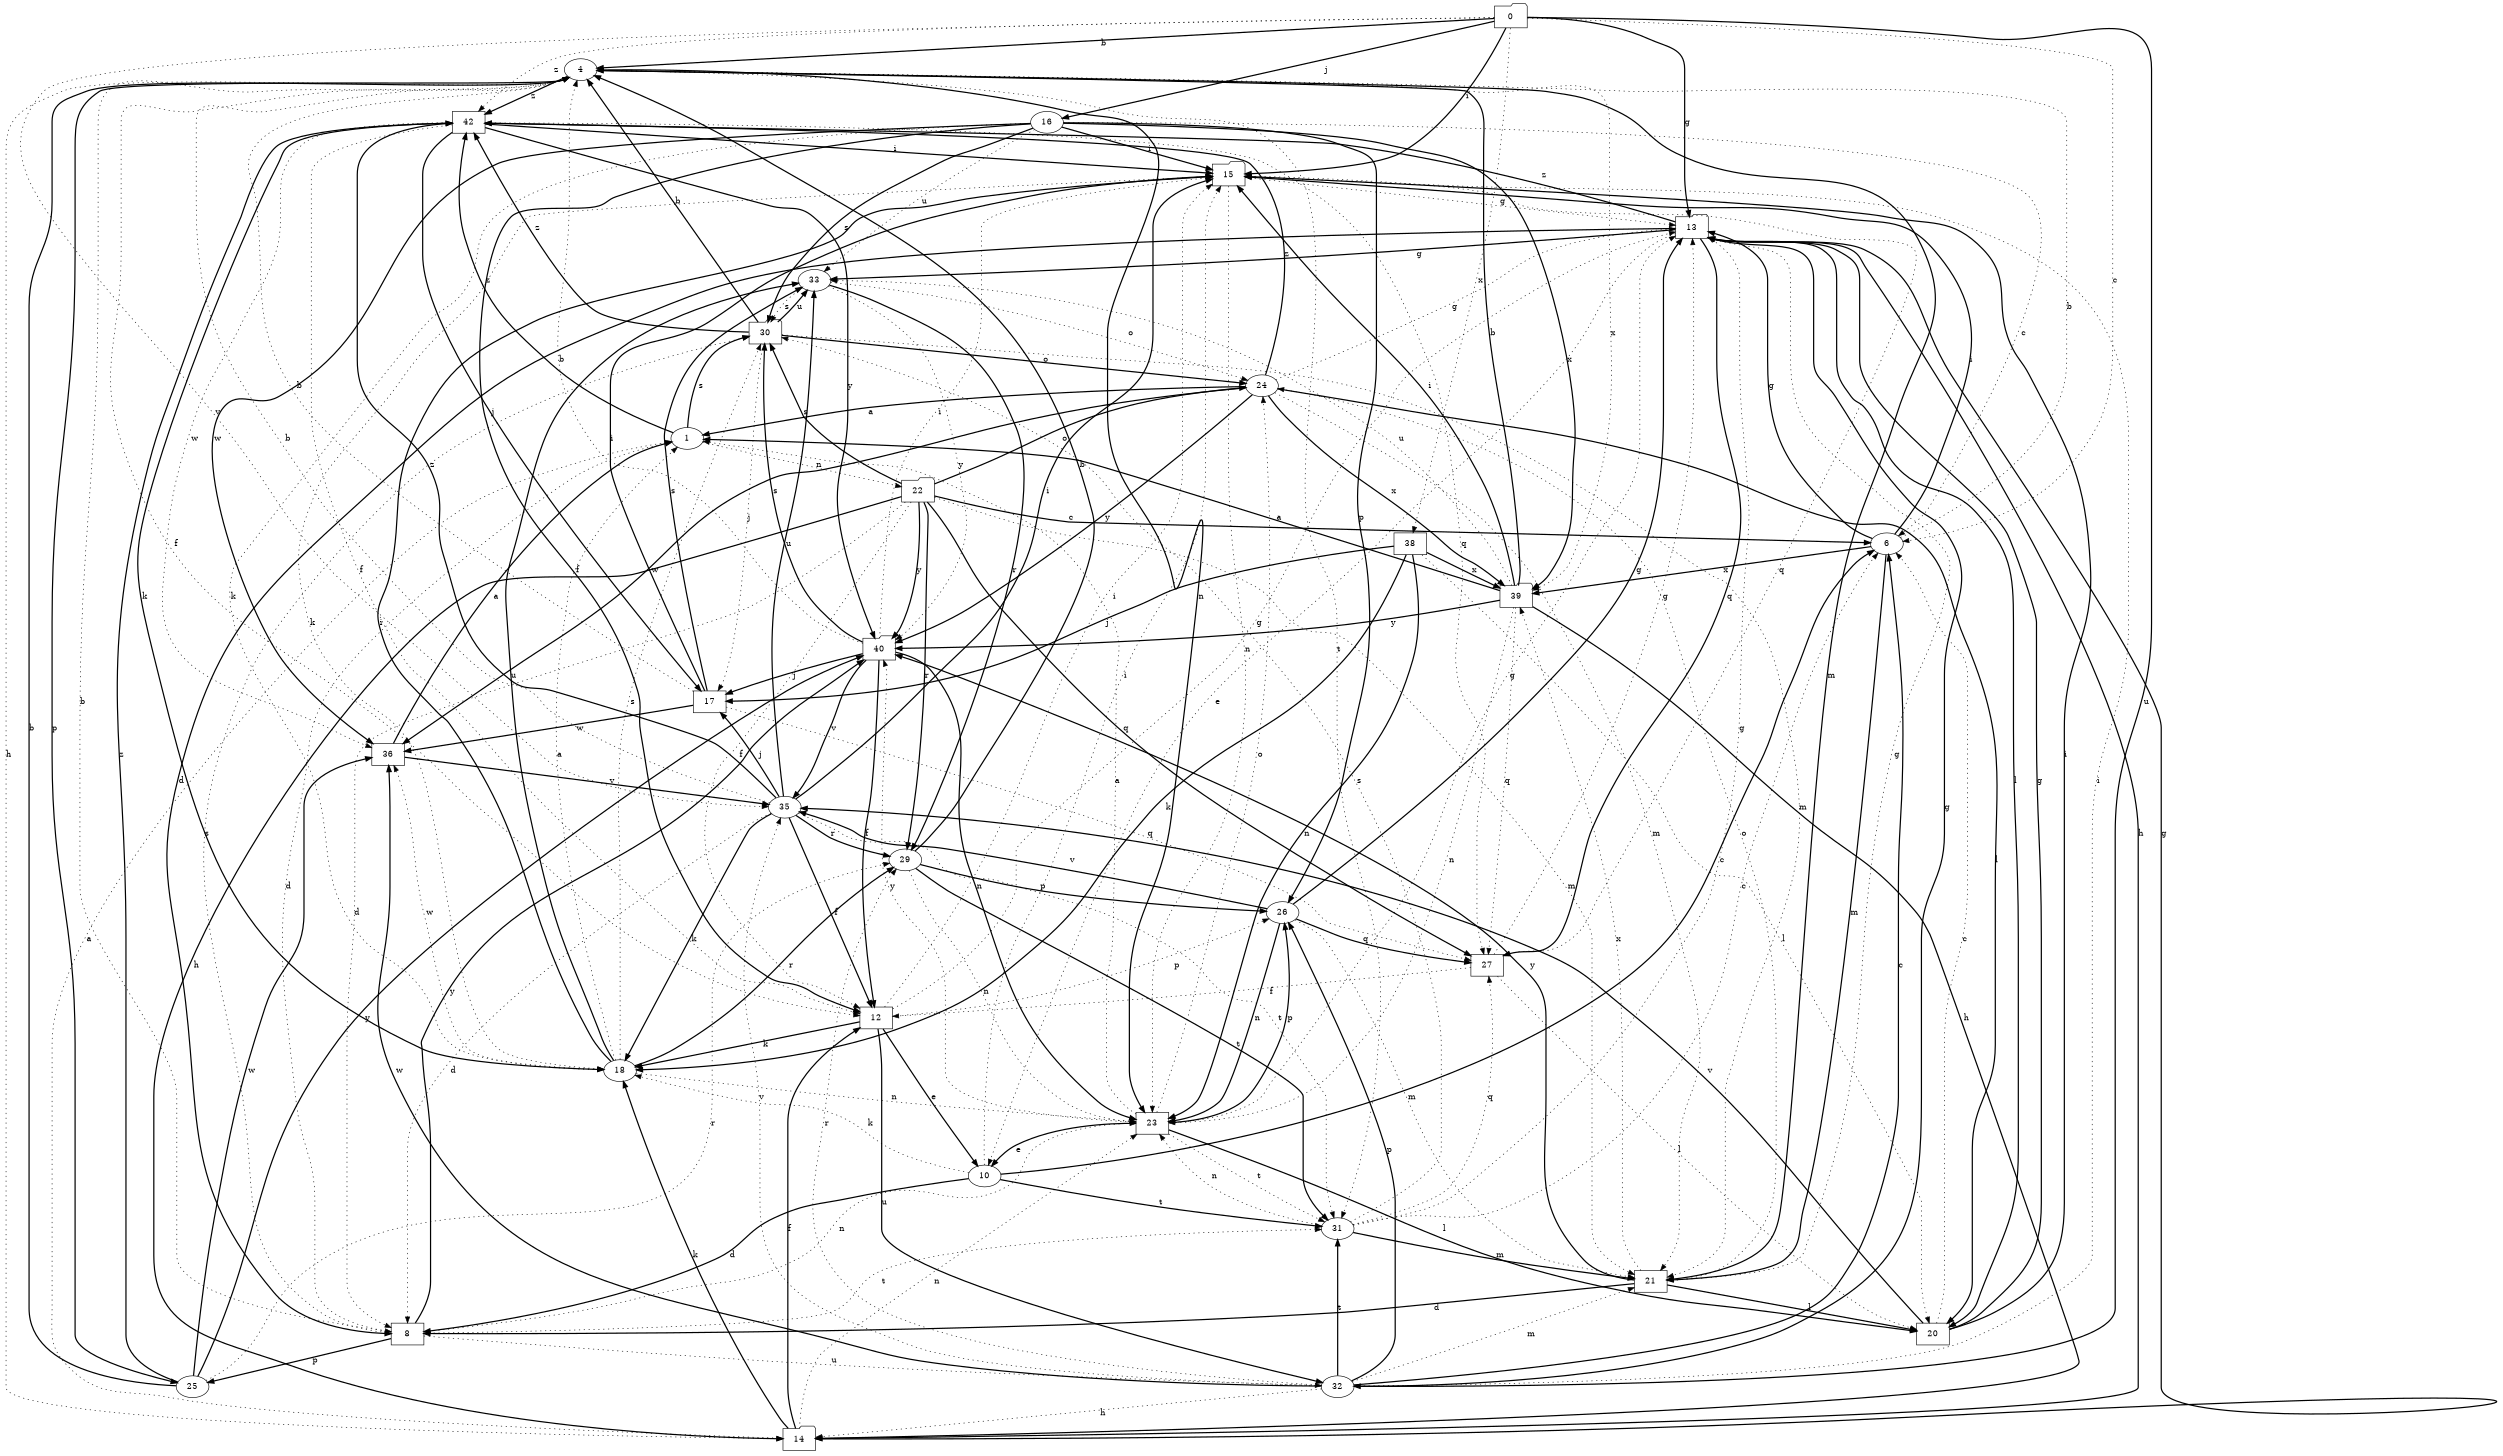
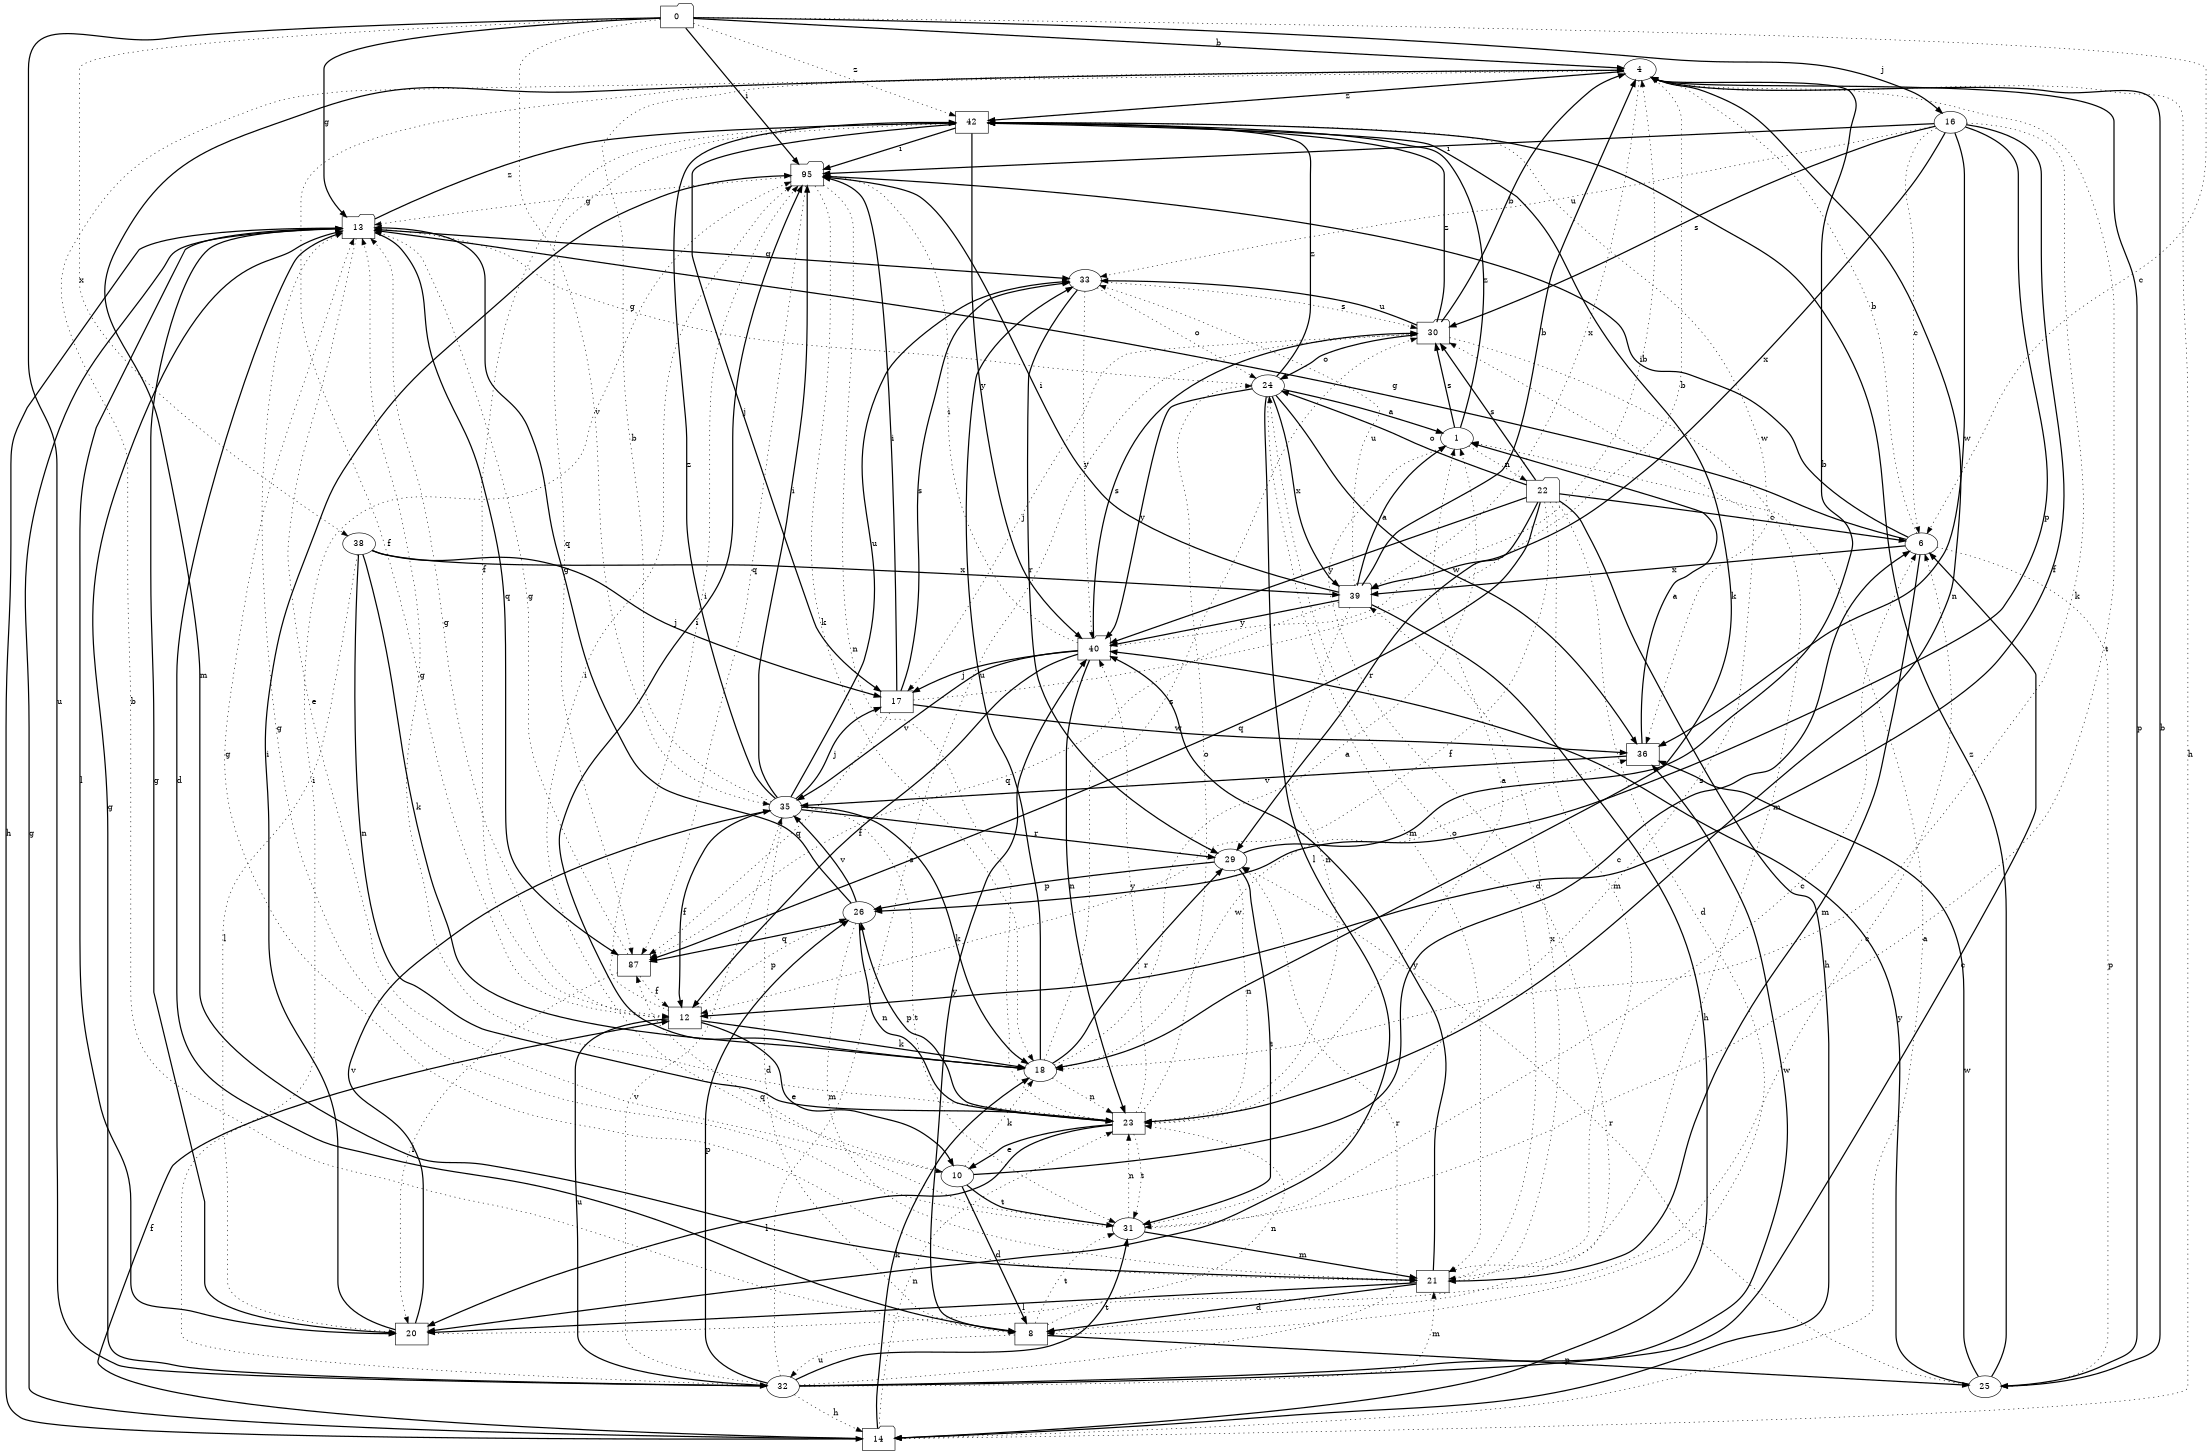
(1229, 175) -> (807, 175)
(1410, 544) -> (359, 544)
(216, 767) -> (947, 736)
none -> (2108, 952)
(1487, 965) -> (634, 965)
